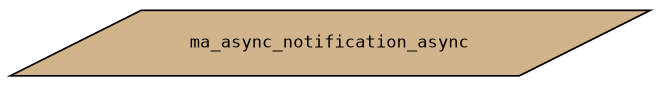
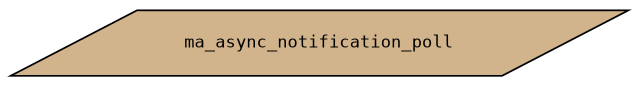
(330, 43) -> (319, 43)
